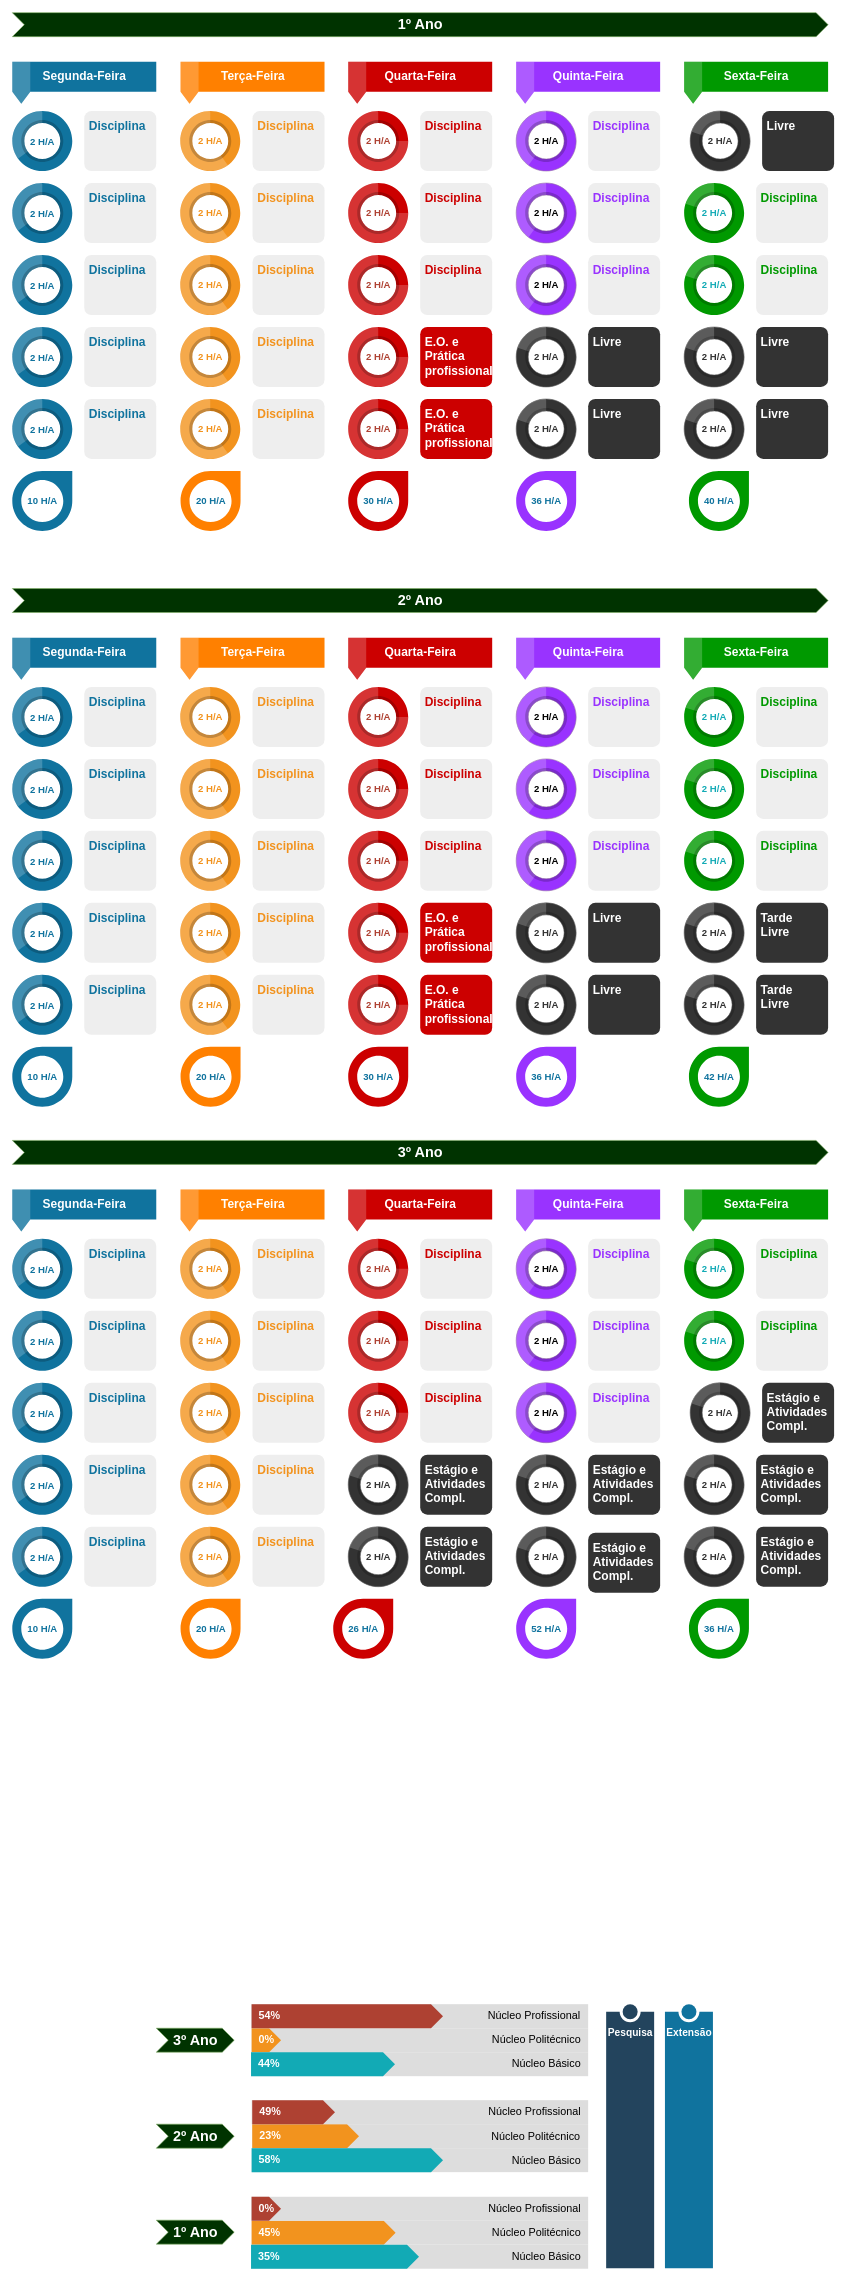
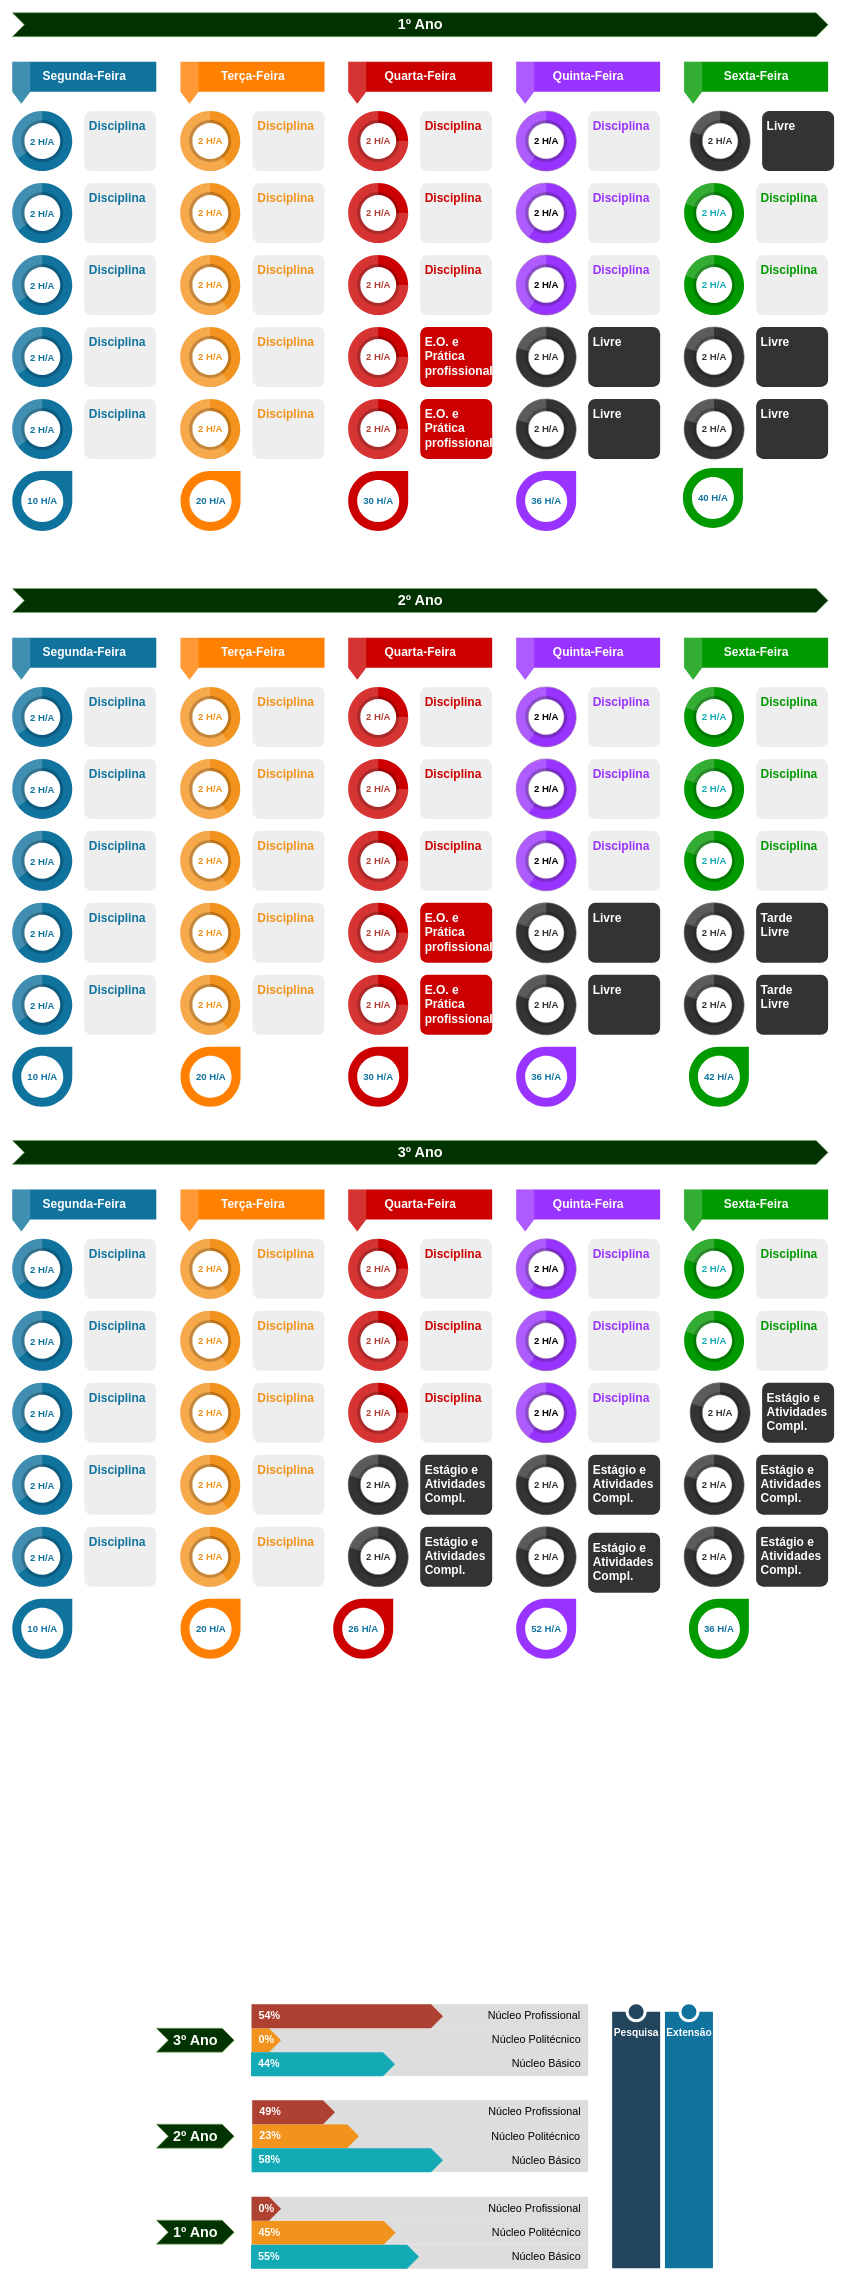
(719, 501) -> (713, 498)
(630, 2136) -> (636, 2136)
(267, 2257) -> (267, 2257)
